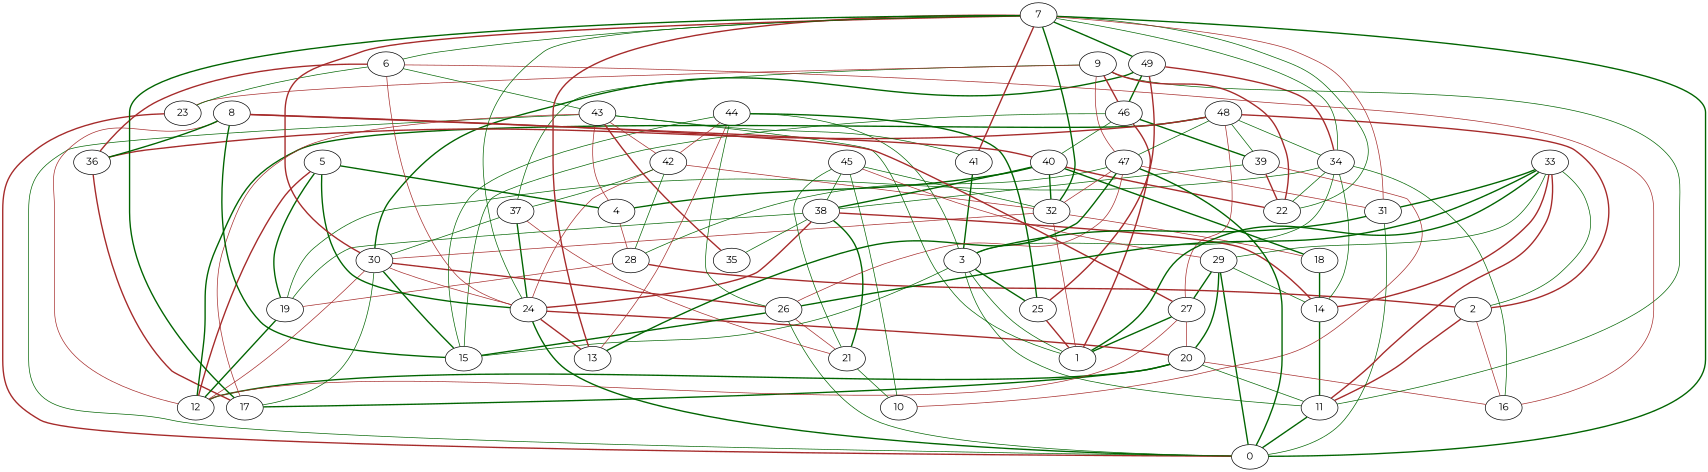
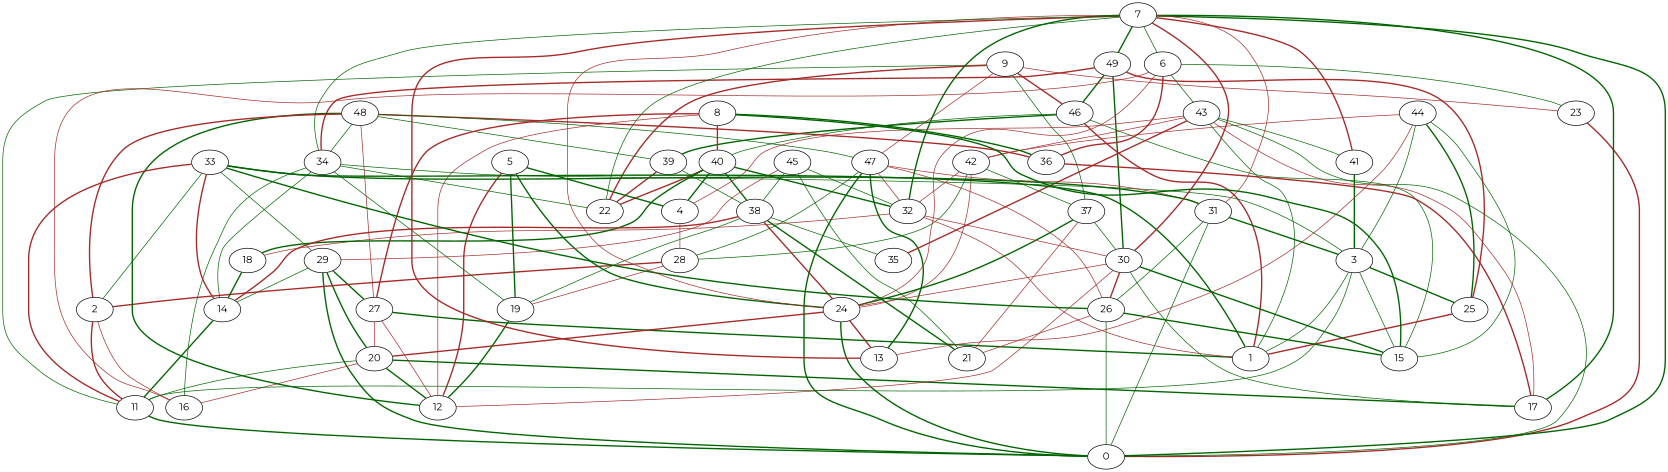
(569, 43) -> (641, 59)
(707, 244) -> (1161, 262)
(899, 408) -> none
